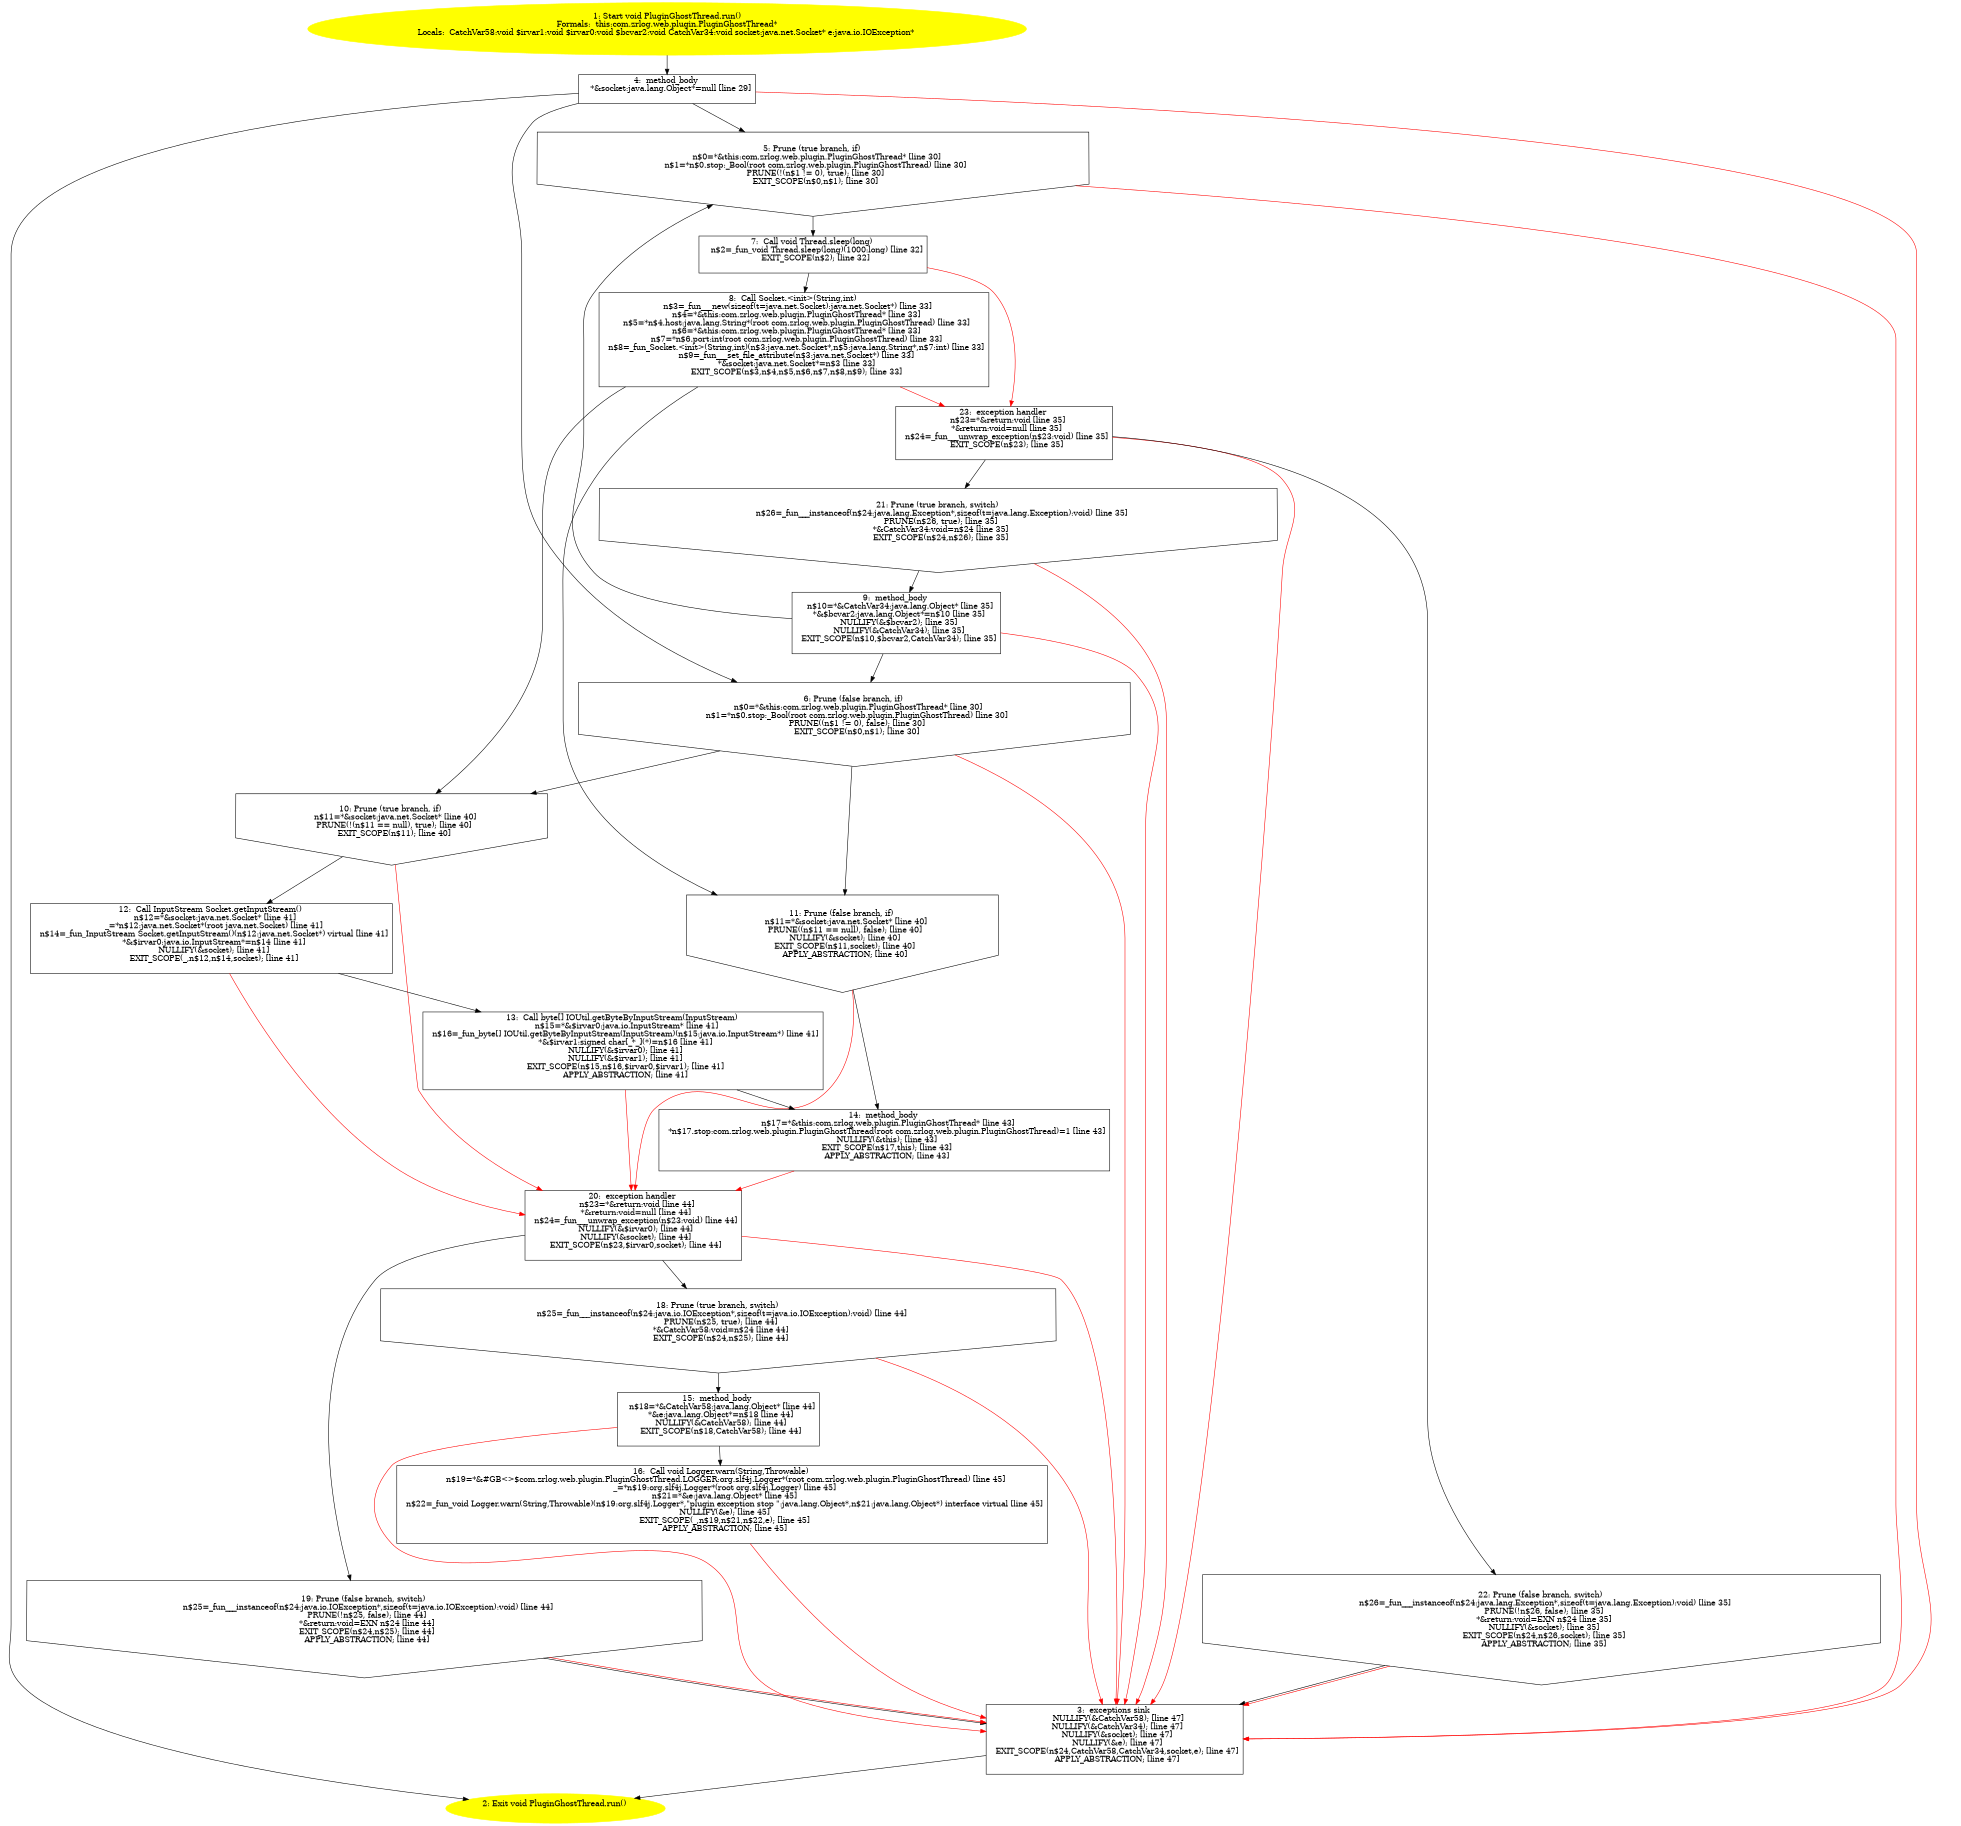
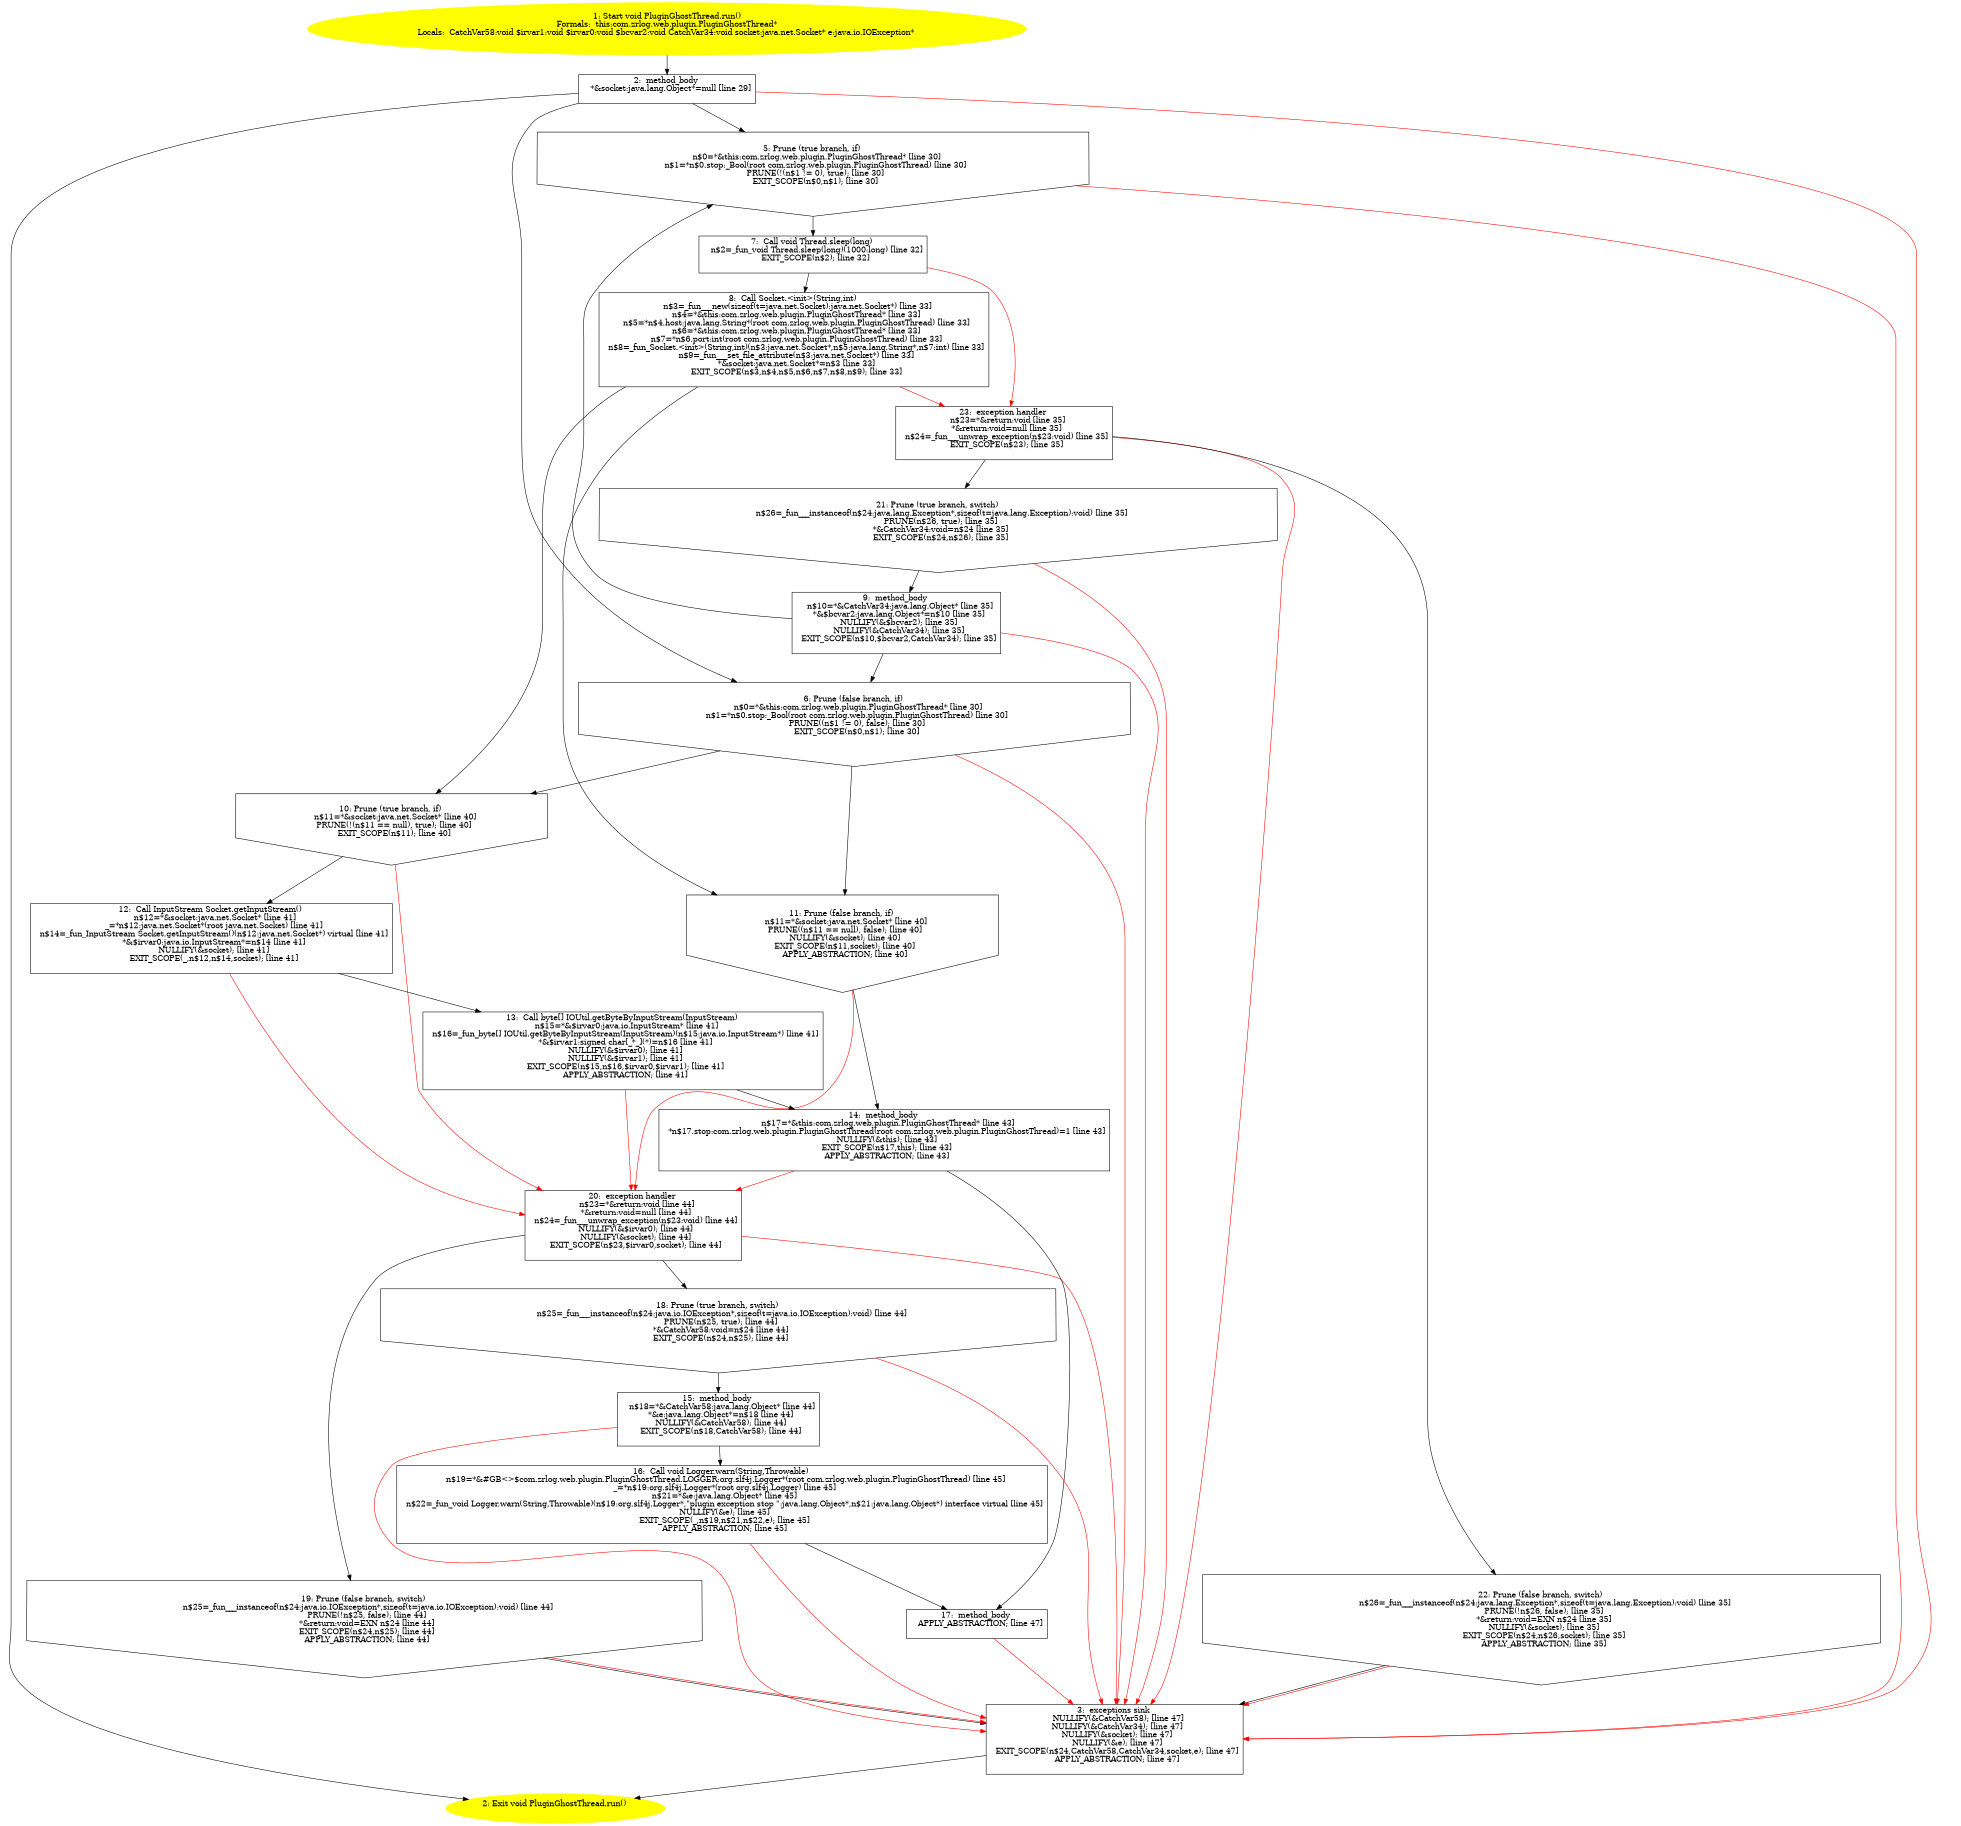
(667, 89) -> (667, 89)
none -> (977, 1624)
